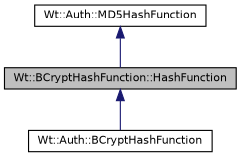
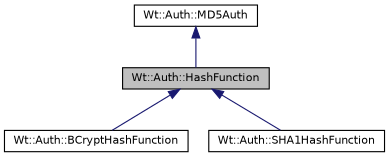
(120, 16) -> (196, 16)
(120, 78) -> (196, 78)
none -> (297, 141)
